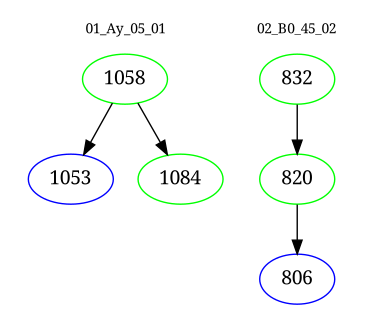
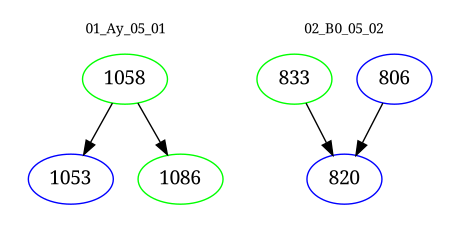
(297, 30) -> (344, 30)
(297, 79) -> (294, 79)
(181, 179) -> (181, 179)
(297, 179) -> (344, 179)
(297, 222) -> (373, 123)
